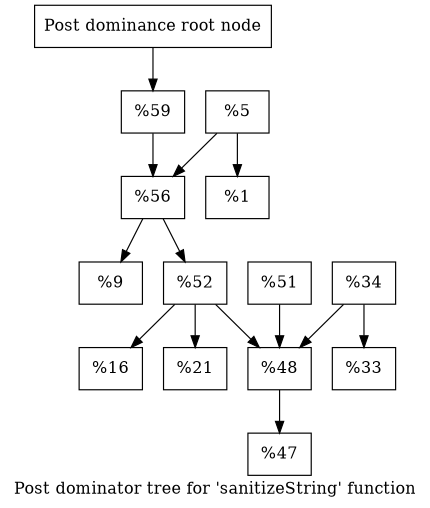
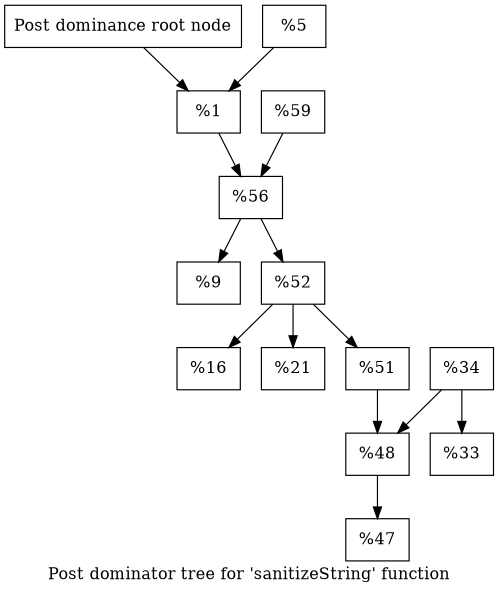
(153, 63) -> (162, 65)
(199, 151) -> (227, 149)
(233, 322) -> (331, 322)
